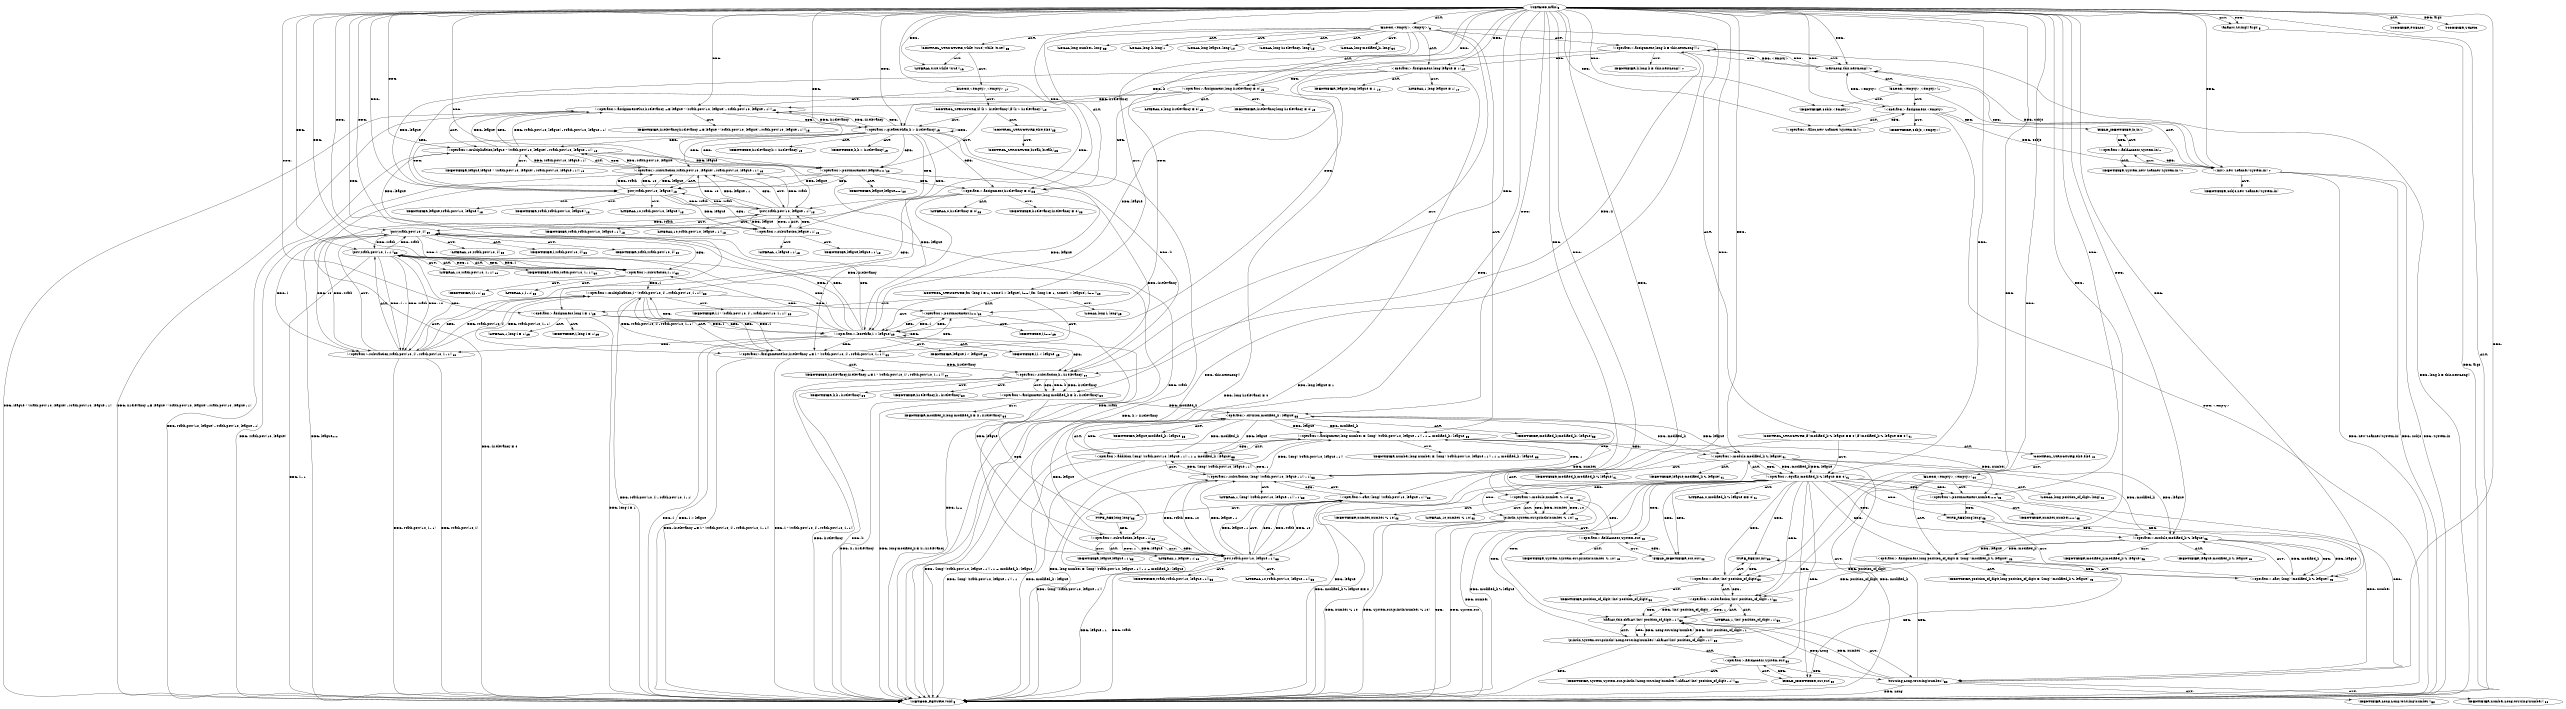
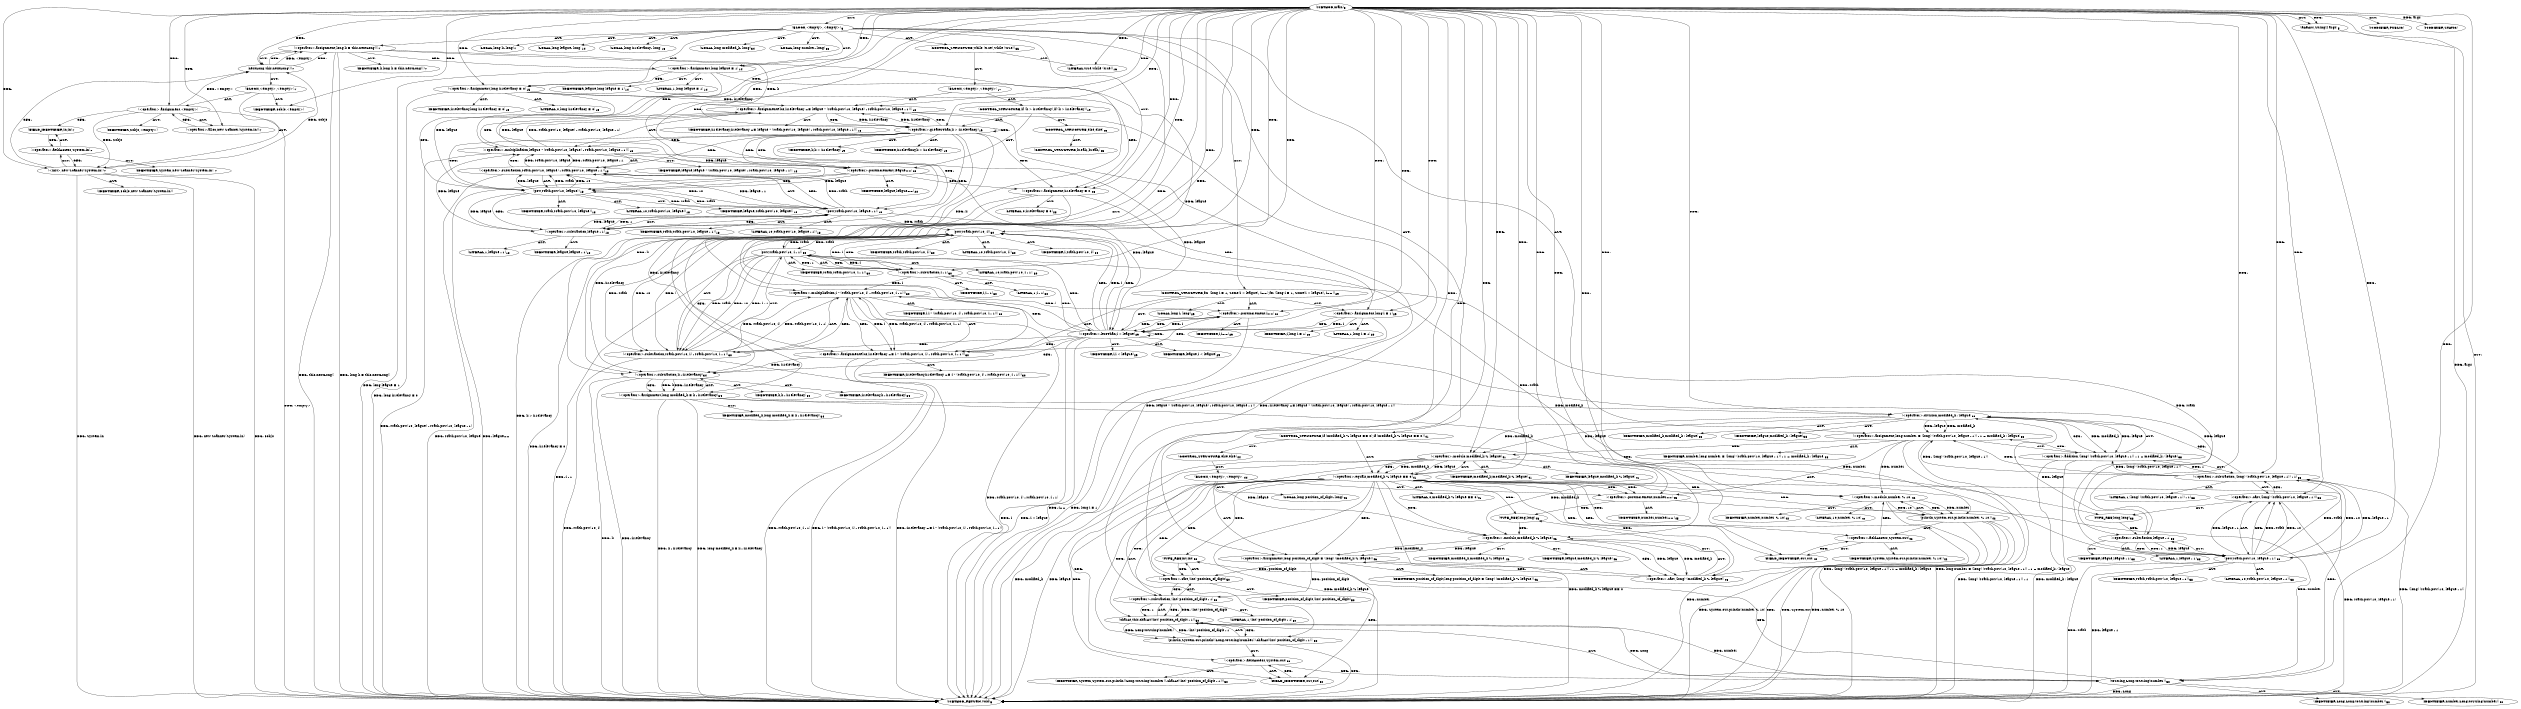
(1046, 212) -> none
none -> (2123, 694)
